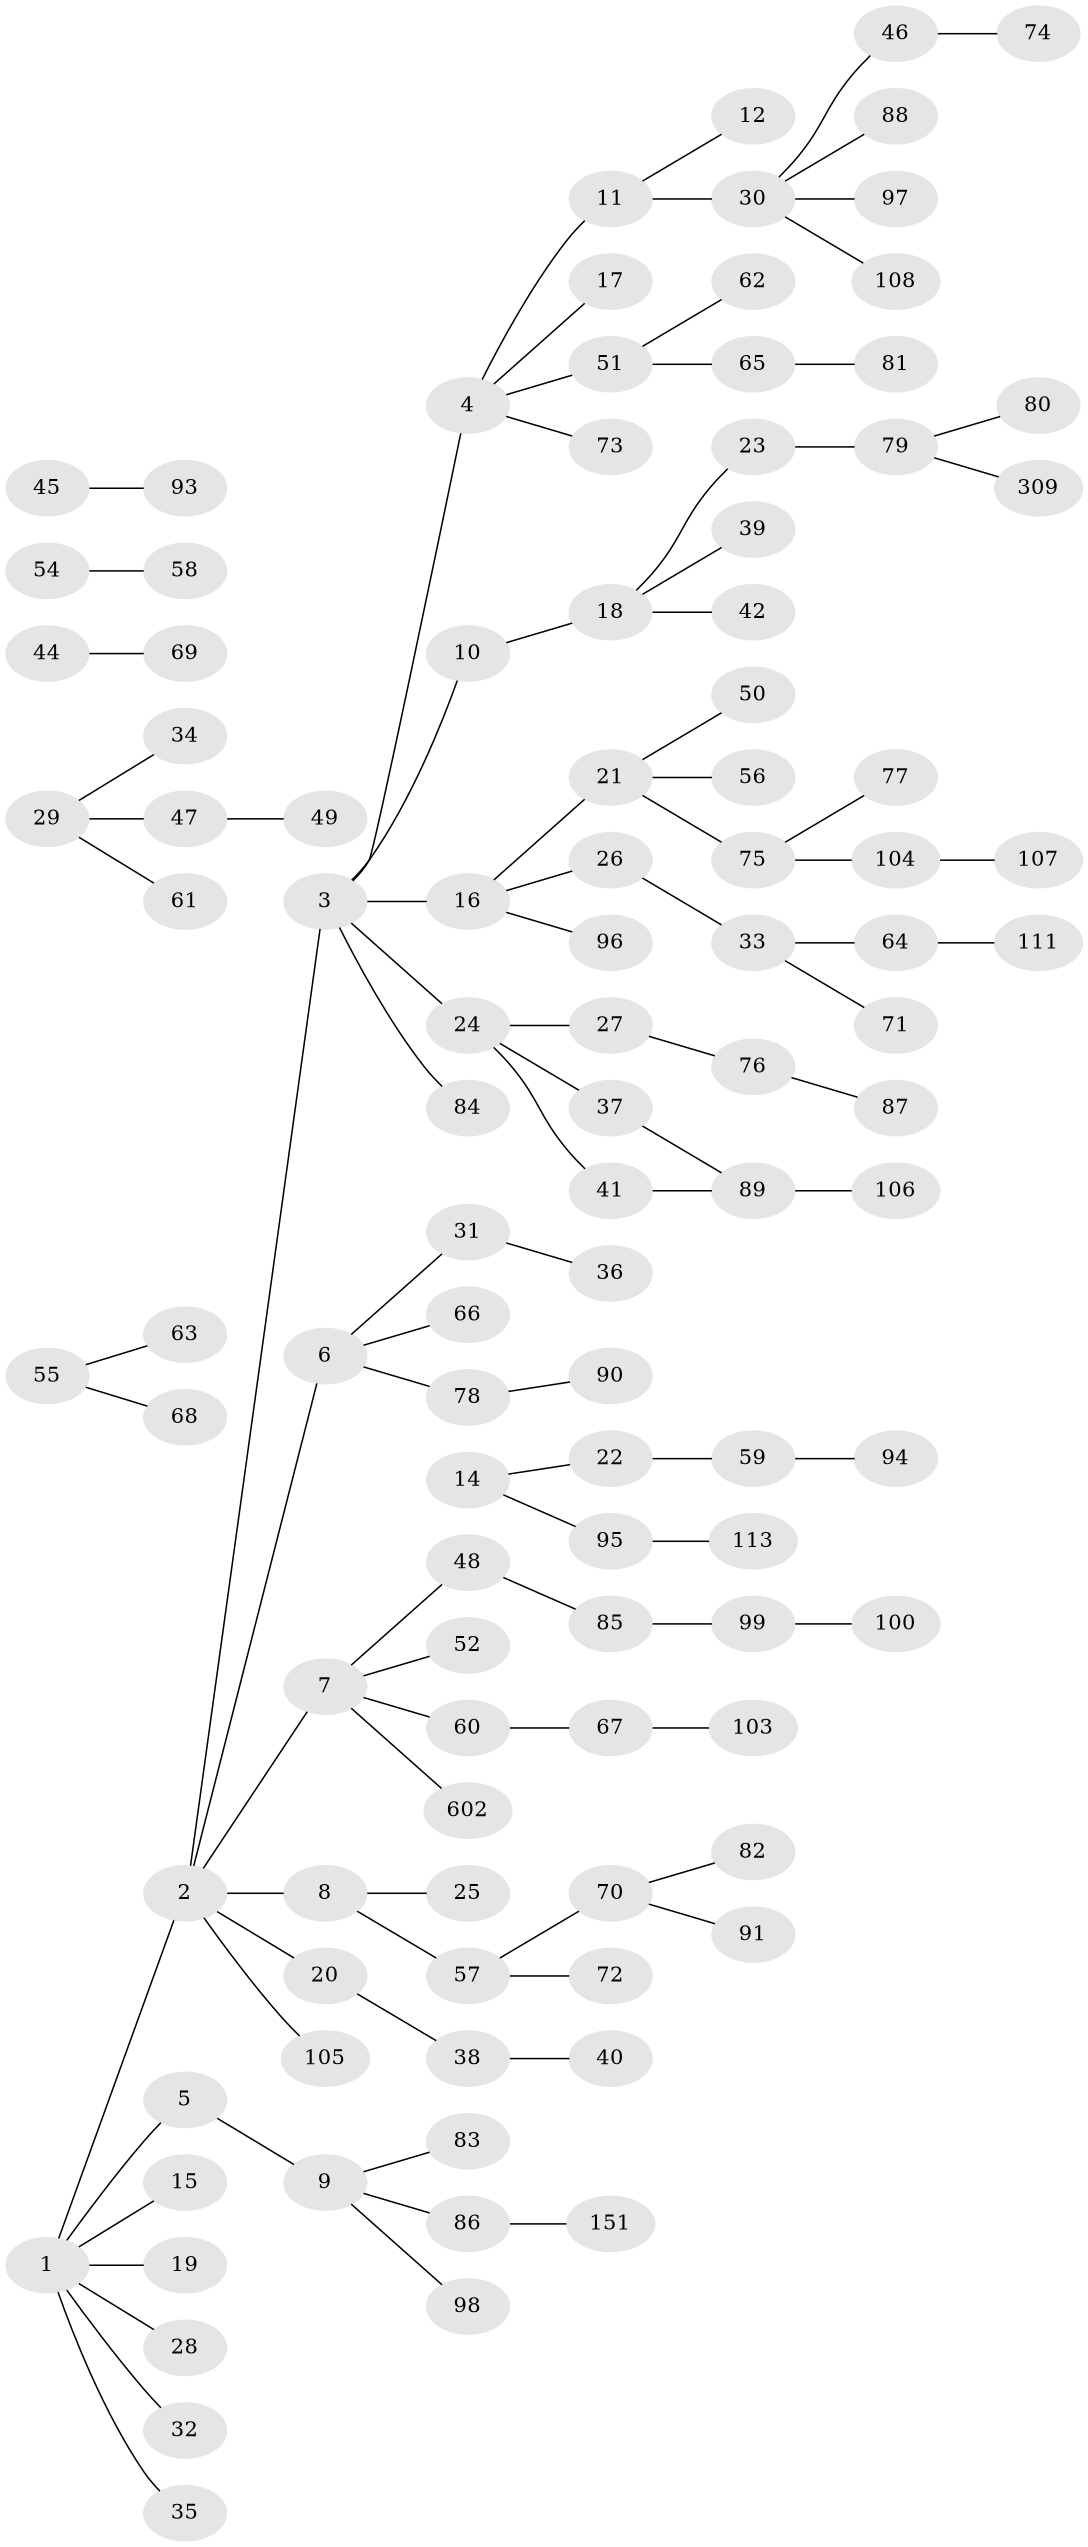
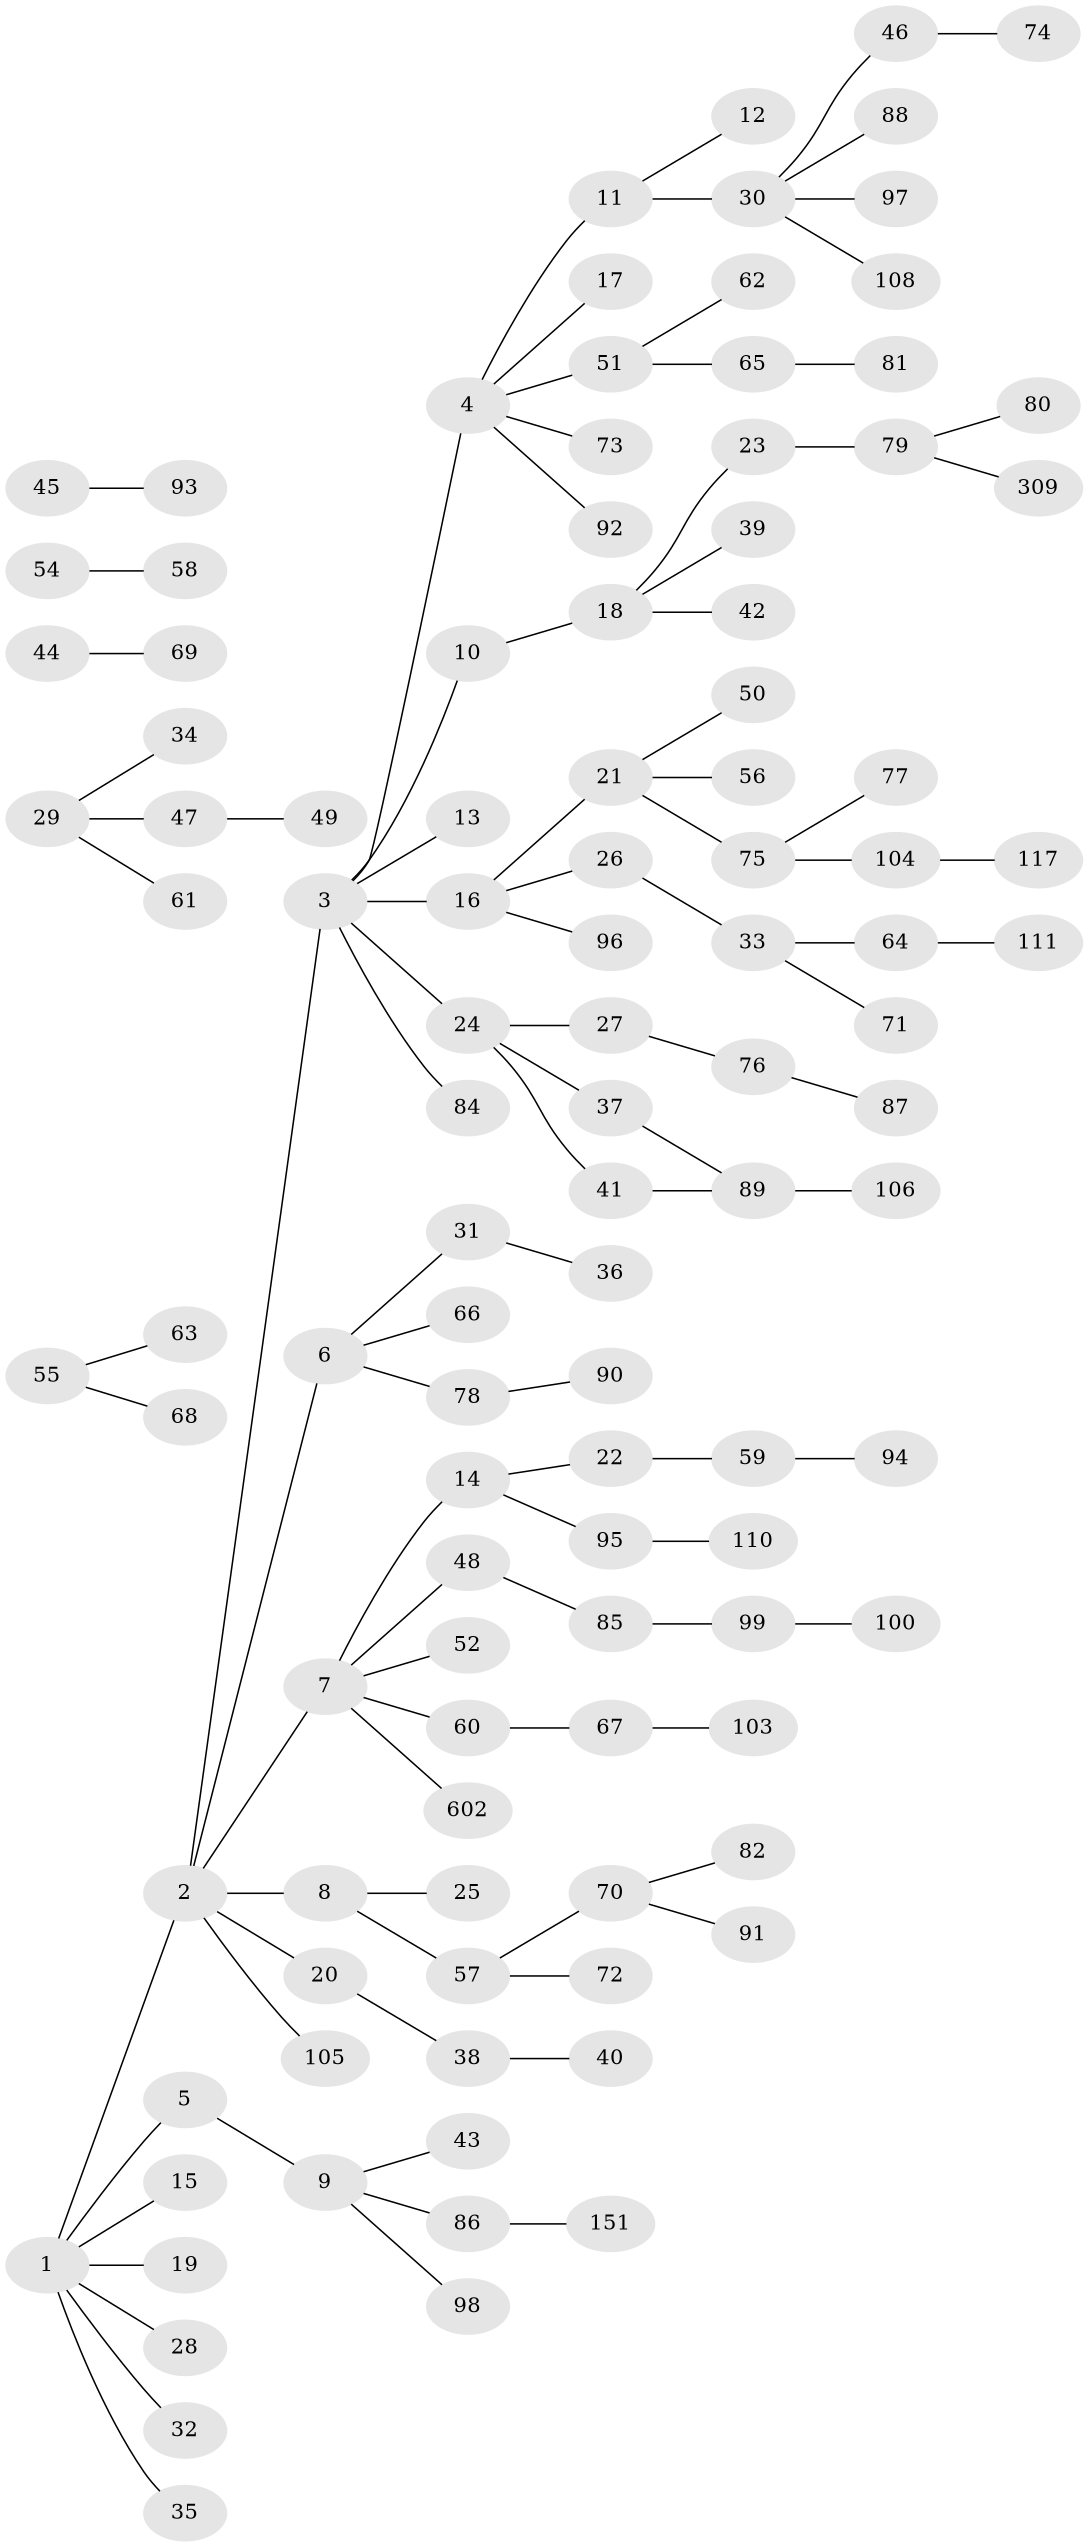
none -> (611, 530)
none -> (468, 819)
(1039, 860) -> (1039, 860)
(753, 1541) -> (753, 1541)
none -> (386, 1578)
(468, 2141) -> (468, 2141)
